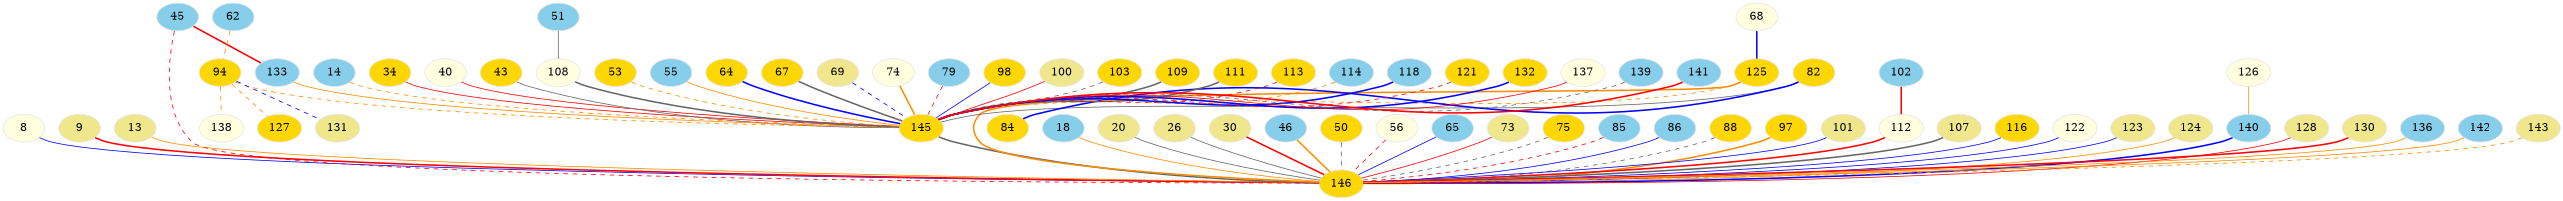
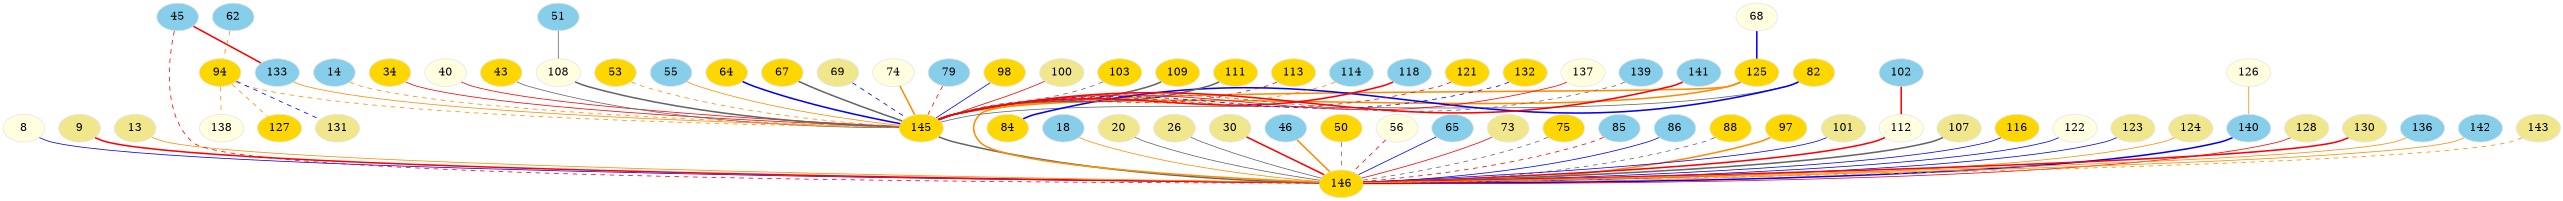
(1166, 102) -> (1166, 102)
(1340, 102) -> (1340, 102)
(1224, 103) -> (1224, 103)
